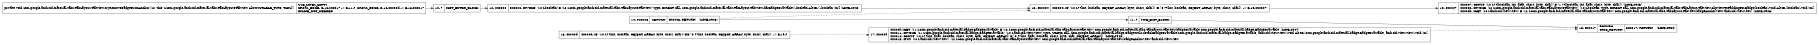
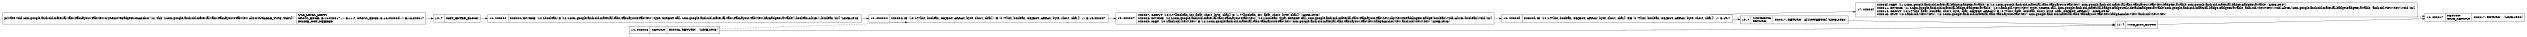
none -> (1497, 18)
none -> (1794, 20)
(828, 35) -> (1782, 13)
